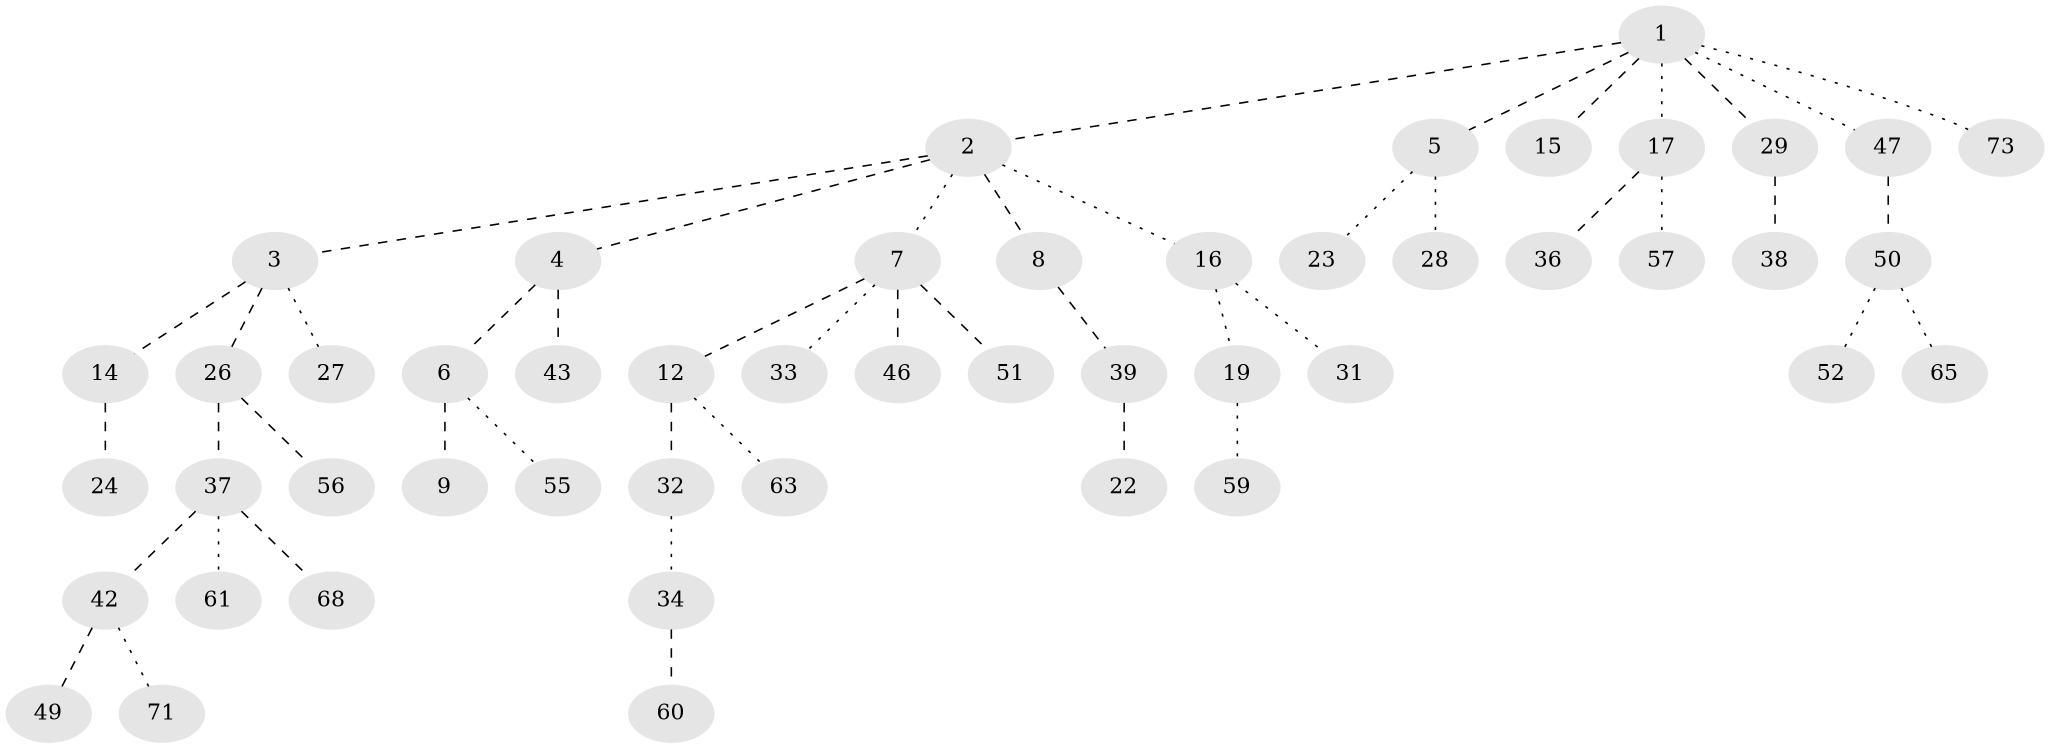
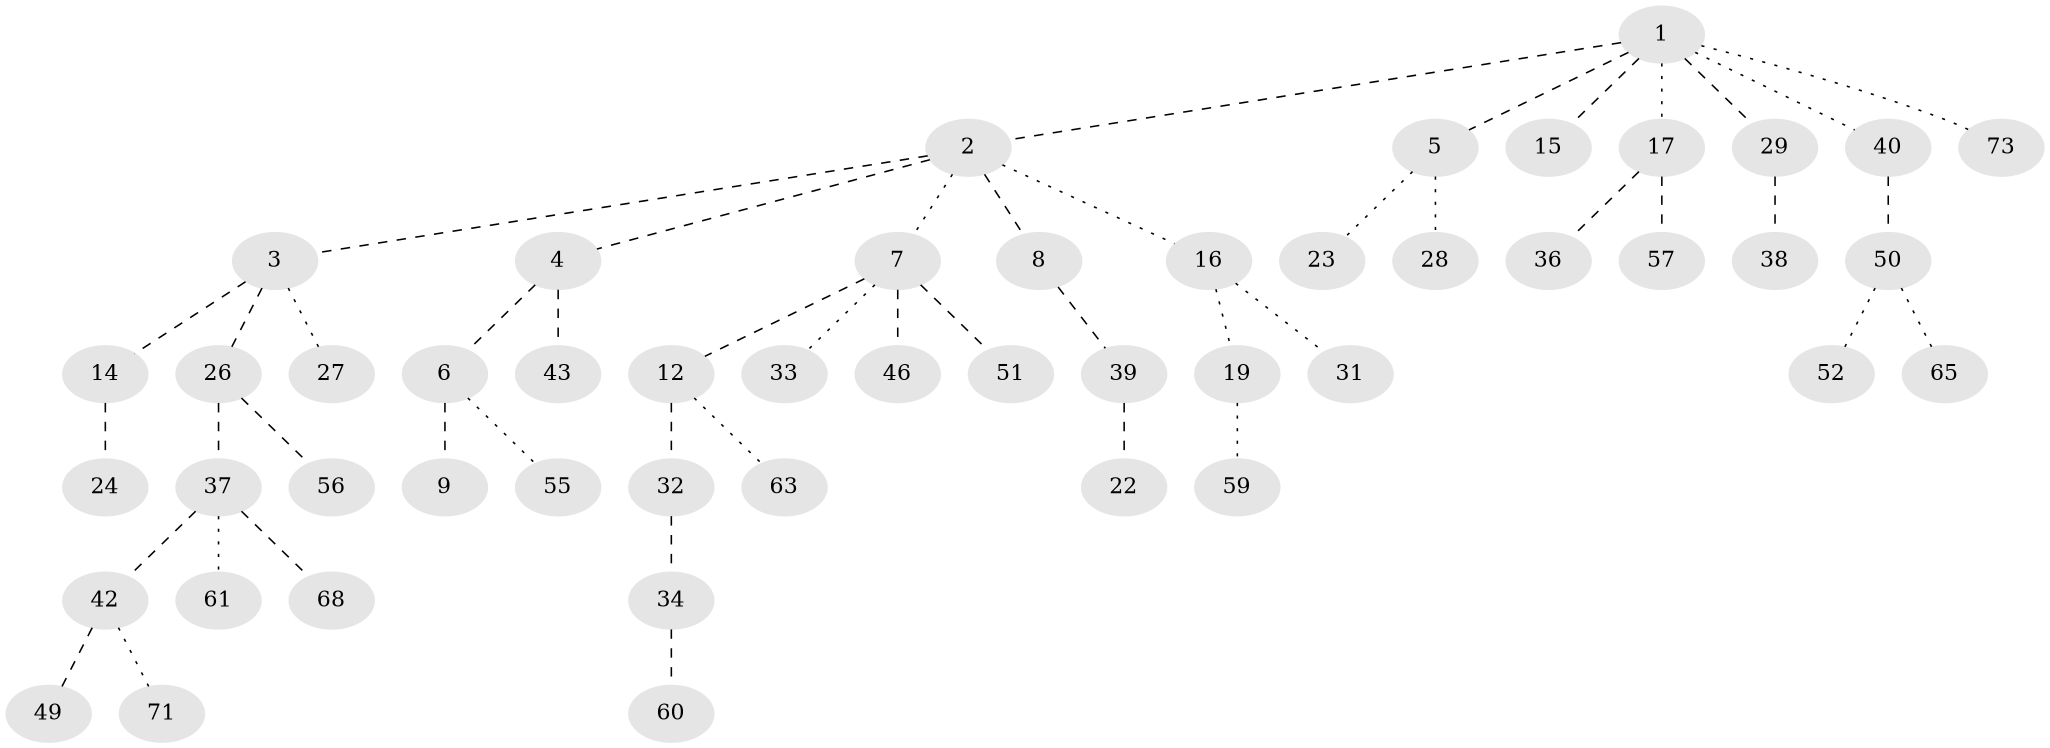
(1888, 148) -> (1888, 148)
(1662, 205) -> (1662, 205)
(671, 544) -> (671, 544)
